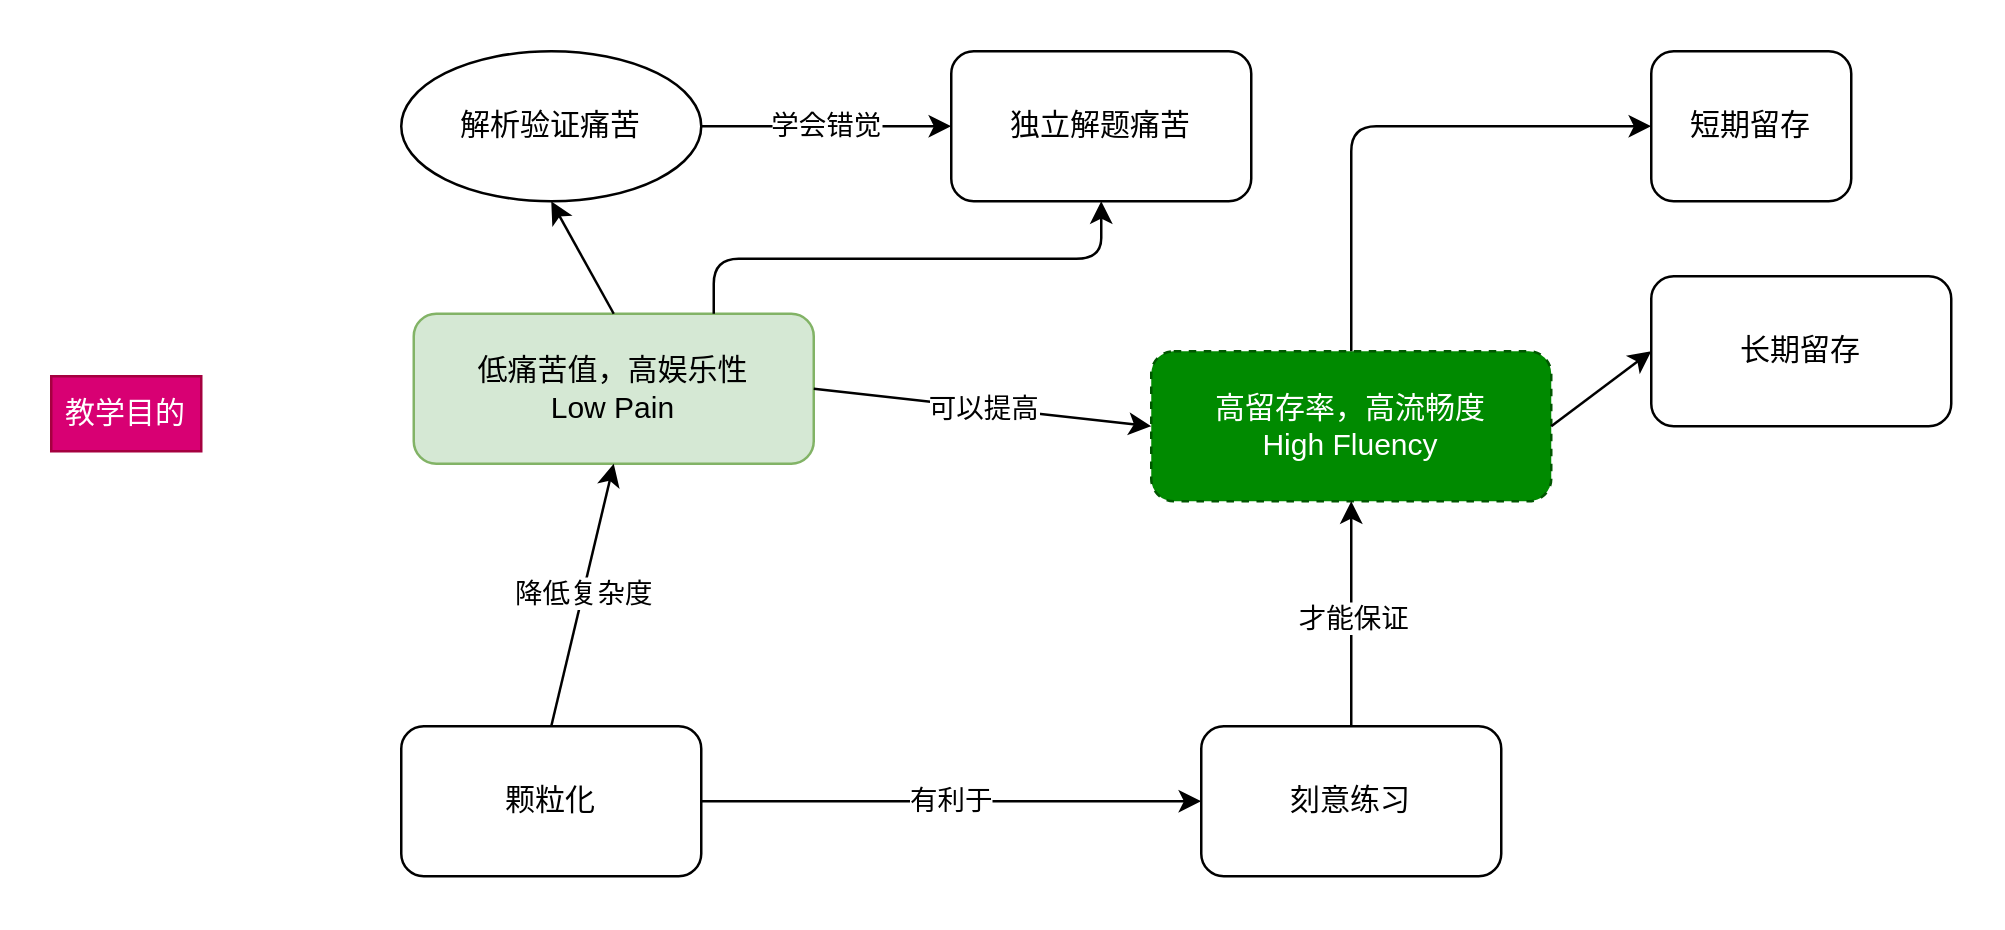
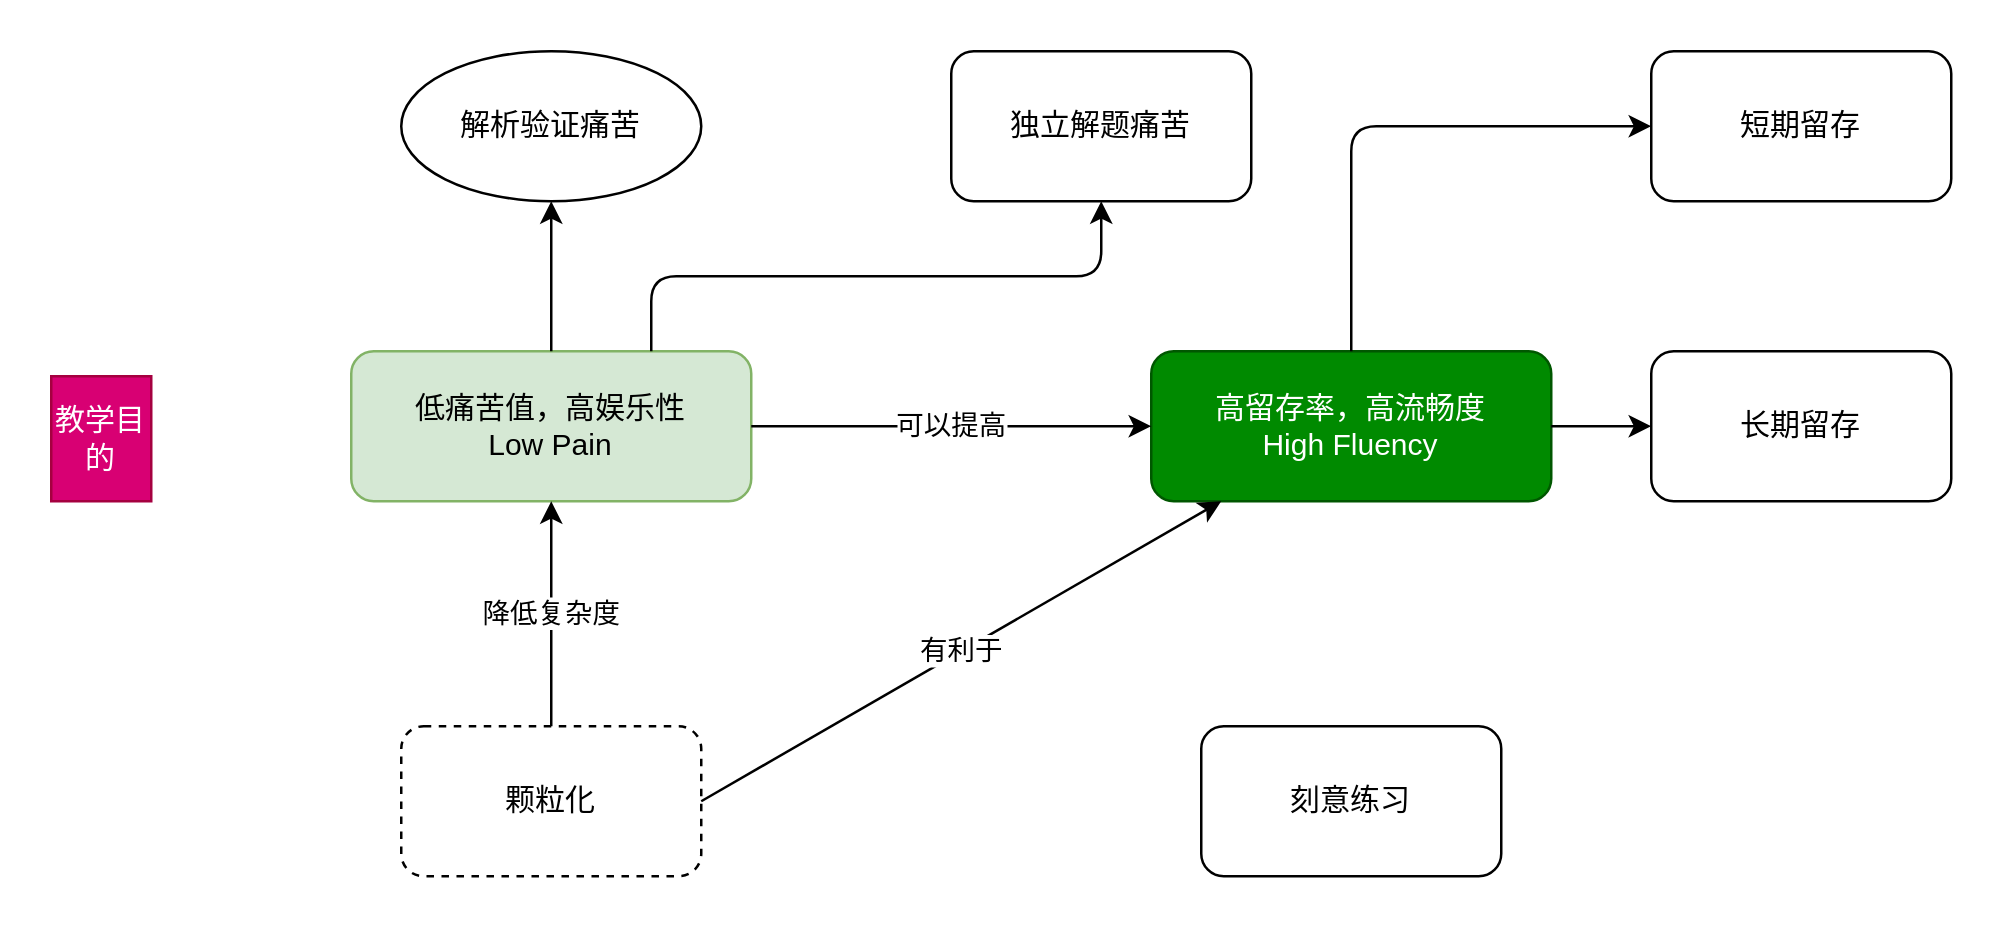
(818, 126) -> none
(1751, 126) -> (1801, 126)
(1801, 351) -> (1801, 426)
(614, 389) -> (551, 426)
(126, 414) -> (101, 439)
(1351, 426) -> (1351, 426)
(1351, 622) -> none
(551, 801) -> (551, 801)
(943, 801) -> (954, 655)
